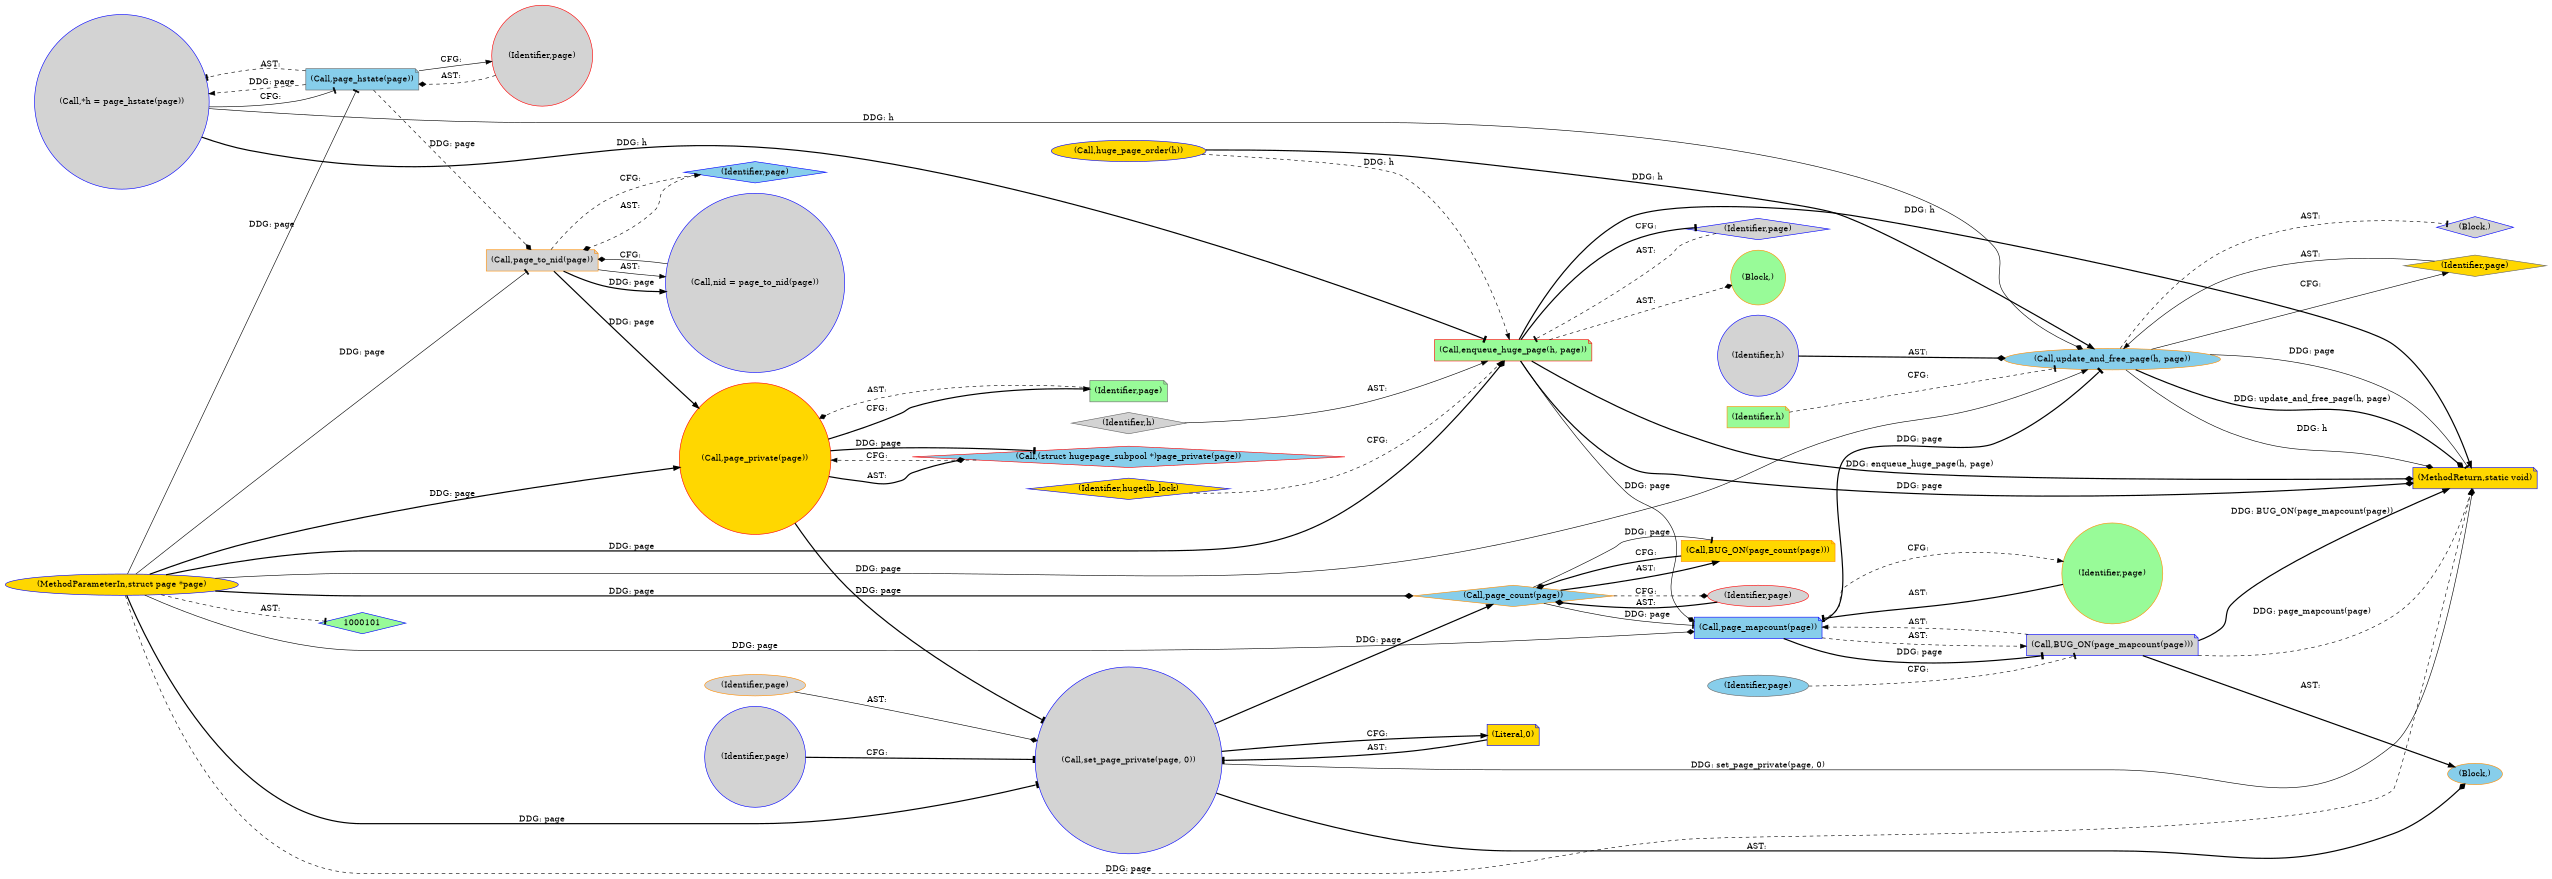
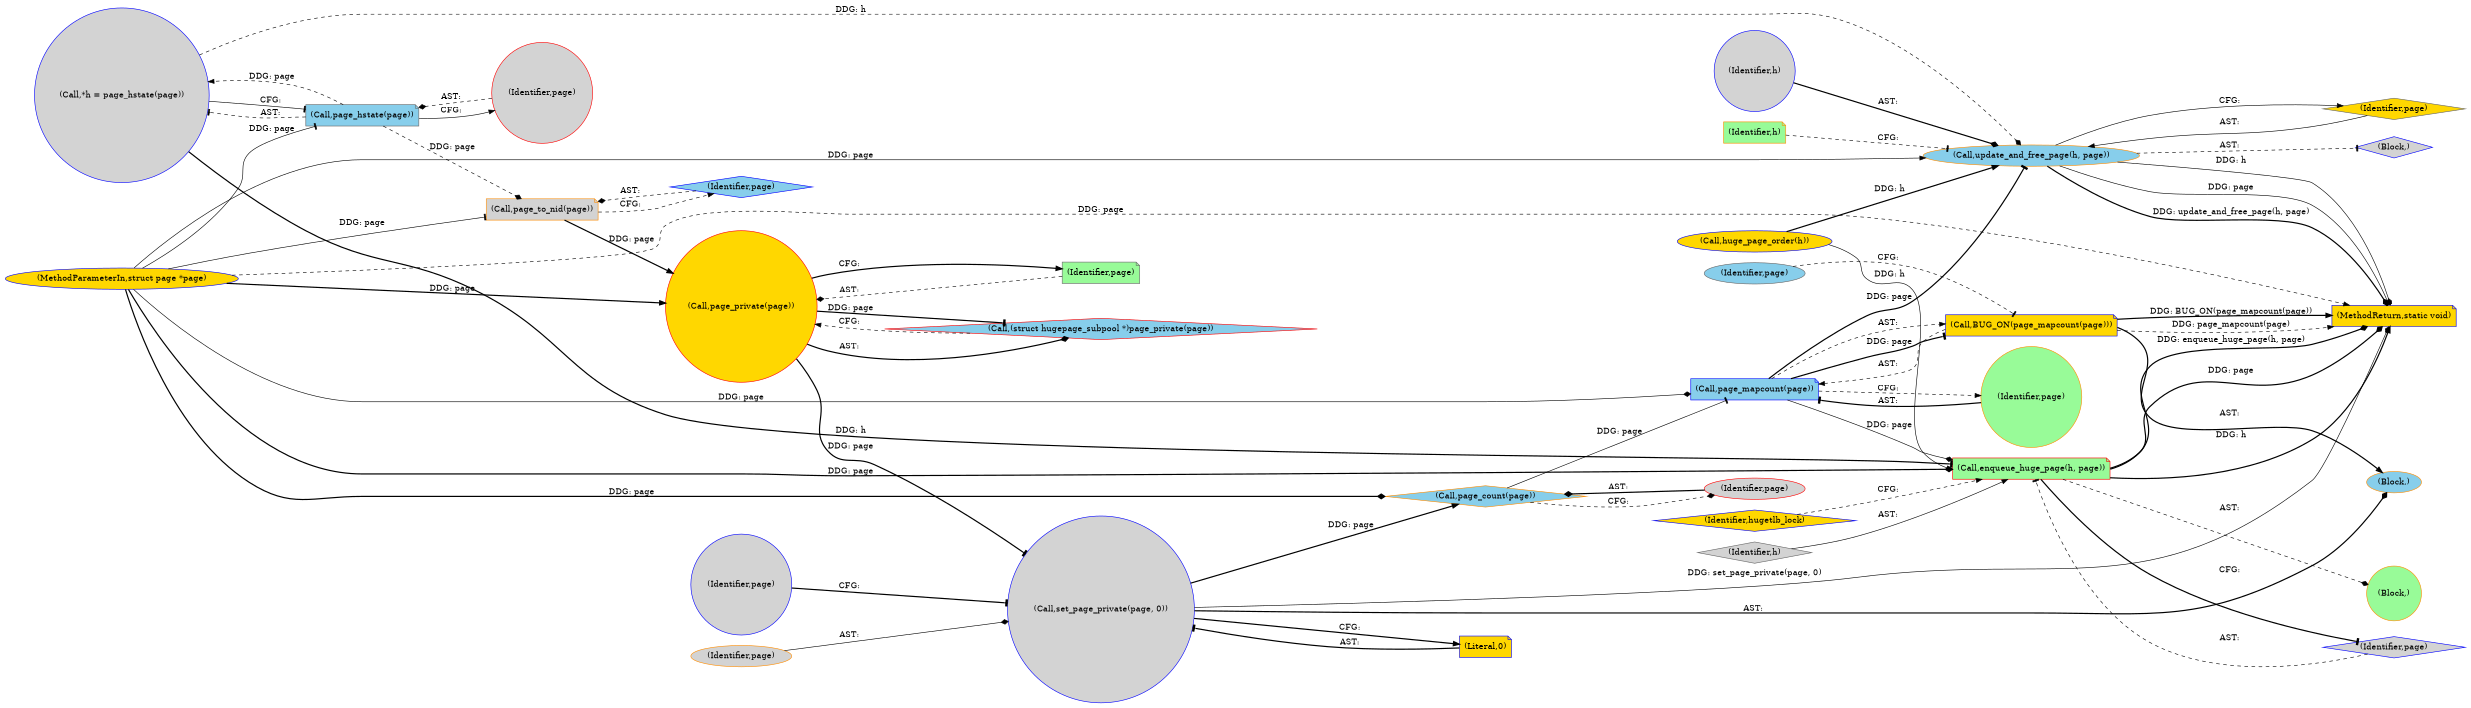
(1182, 123) -> (1124, 14)
(1398, 174) -> (1920, 334)
(755, 283) -> none
(1622, 488) -> (1867, 429)
(1758, 551) -> none
(362, 623) -> none
(2112, 645) -> (2031, 325)
(528, 824) -> none
